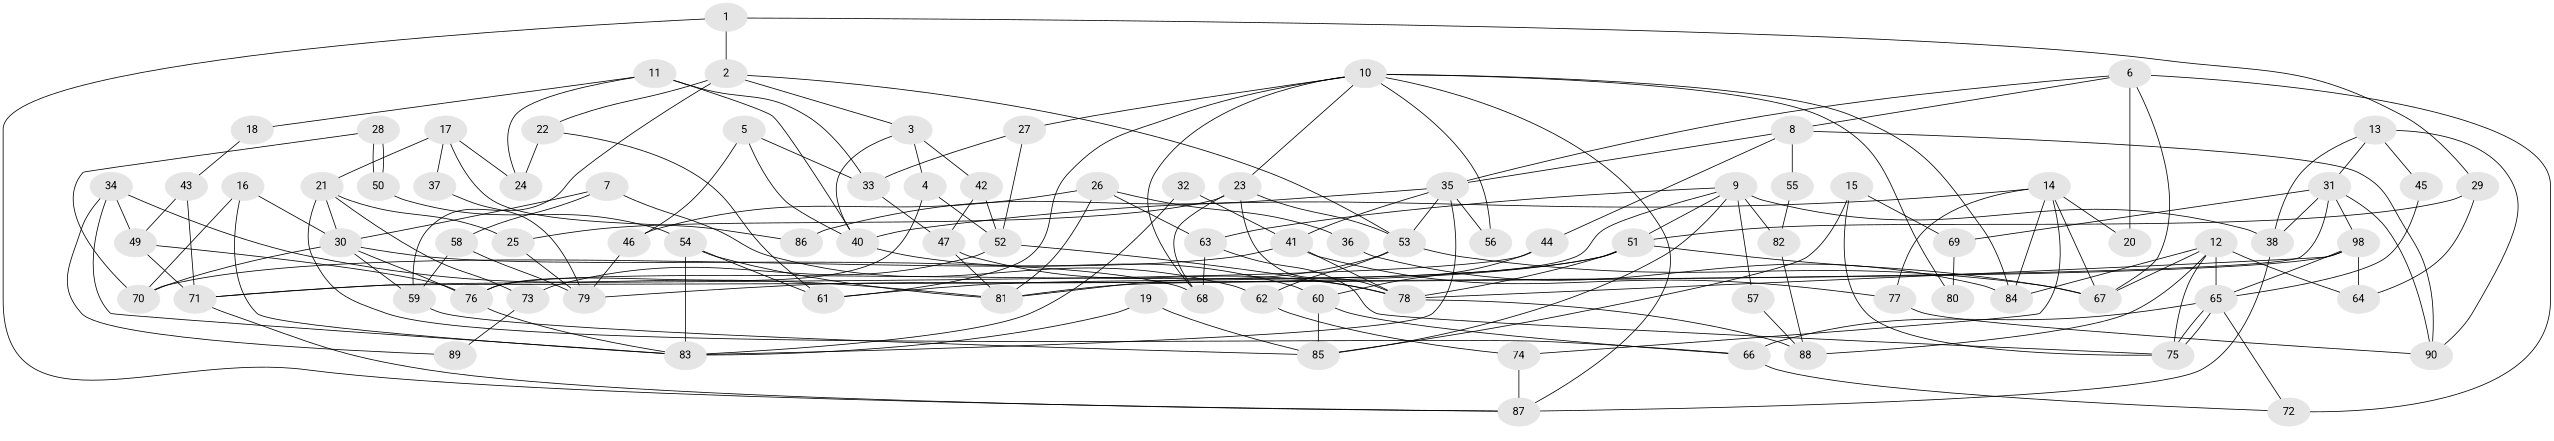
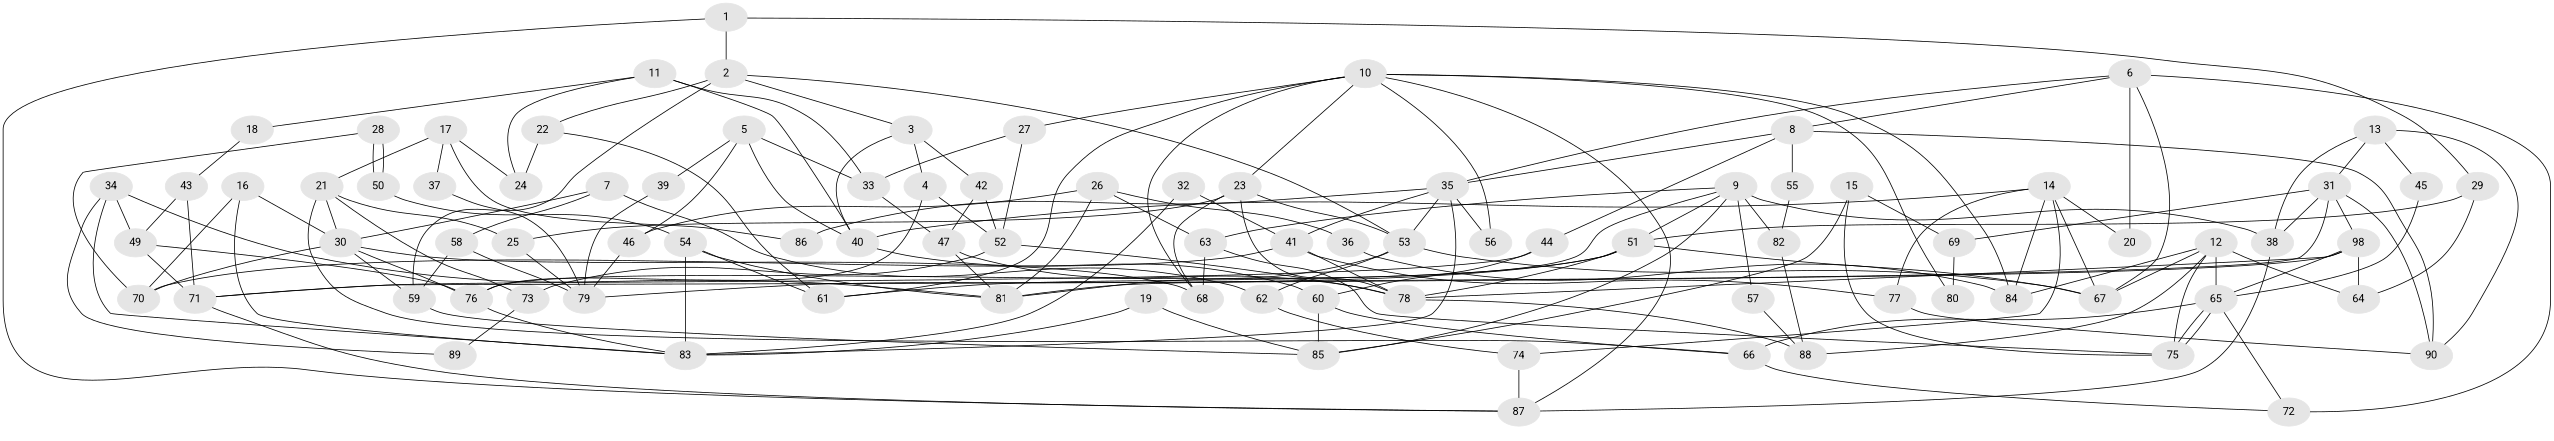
none -> (663, 186)
